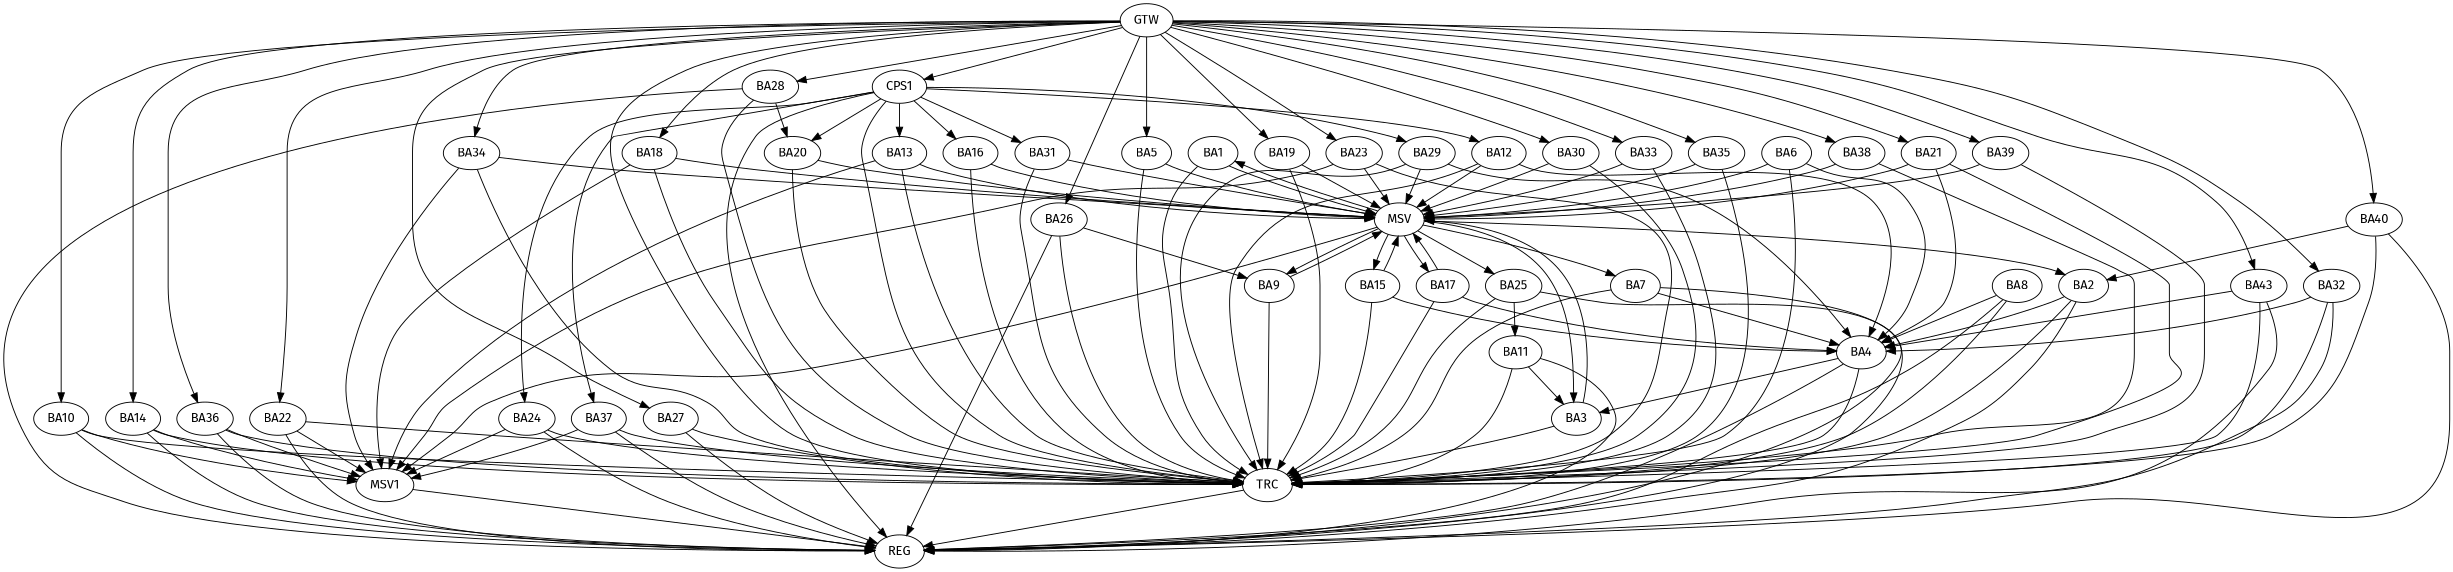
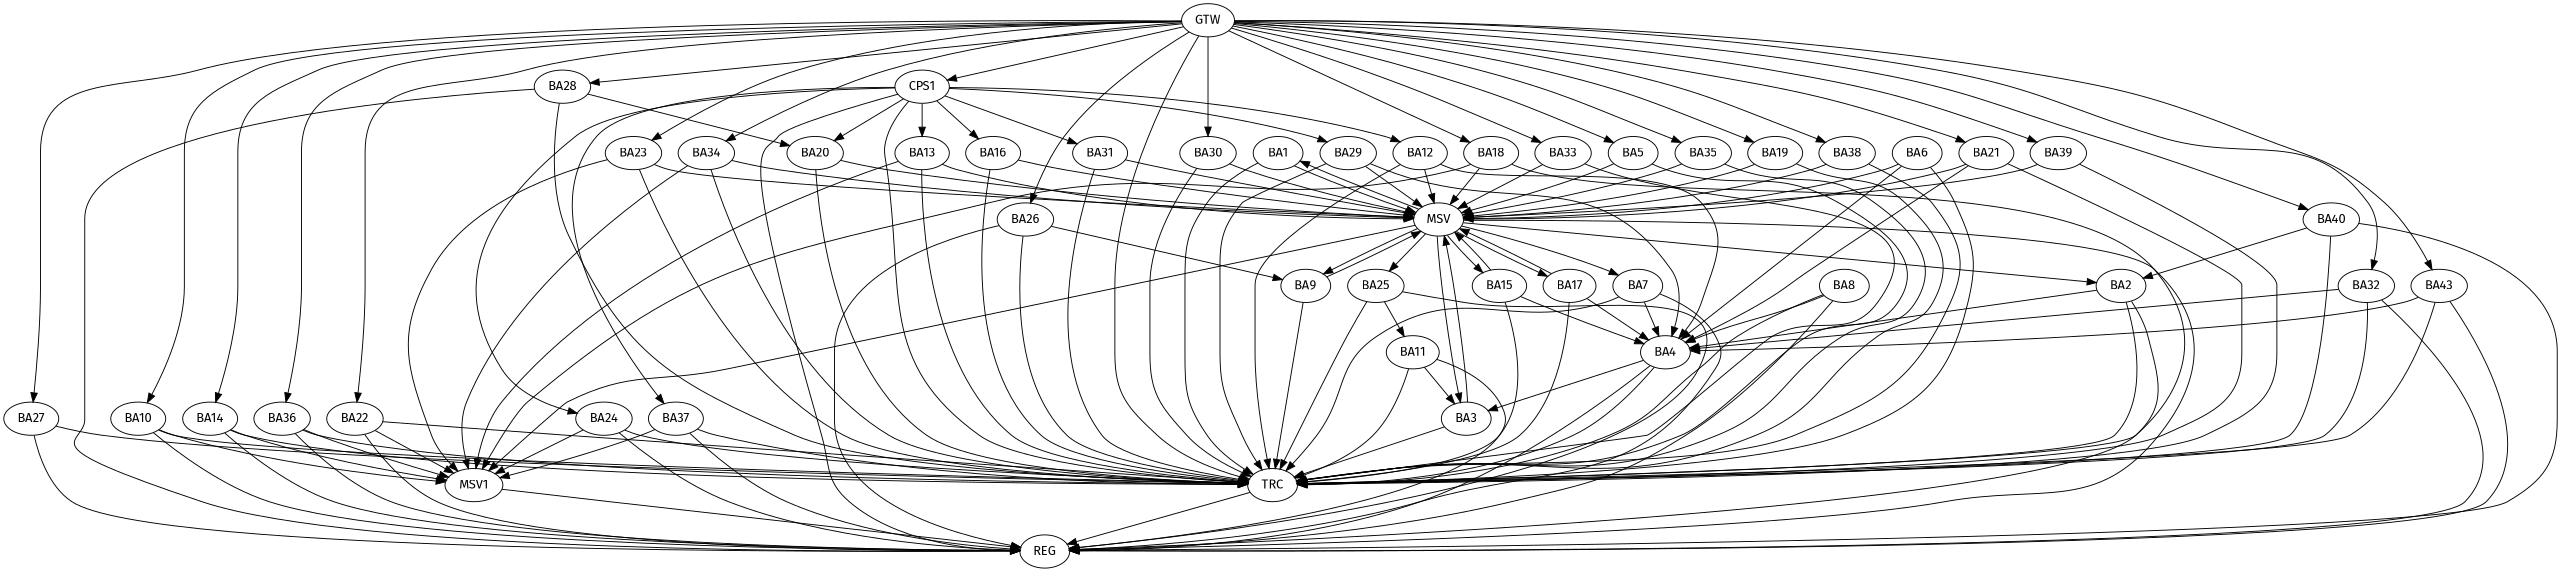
none -> (2068, 490)
